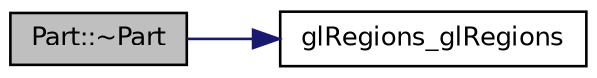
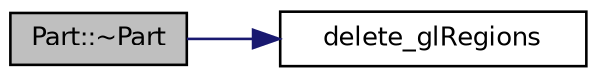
(433, 39) -> (433, 39)
